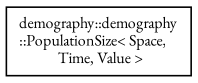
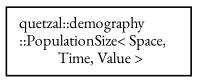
(99, 41) -> (99, 41)
